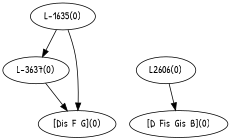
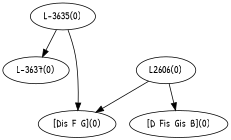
(63, 16) -> (63, 16)
(54, 94) -> (126, 95)
